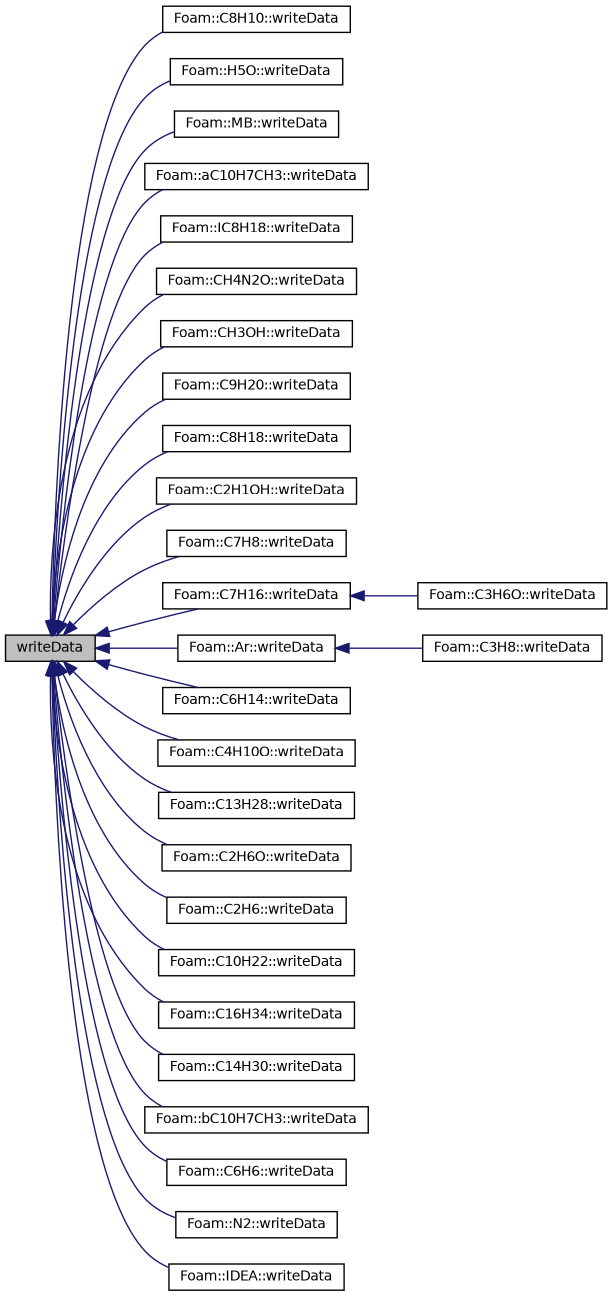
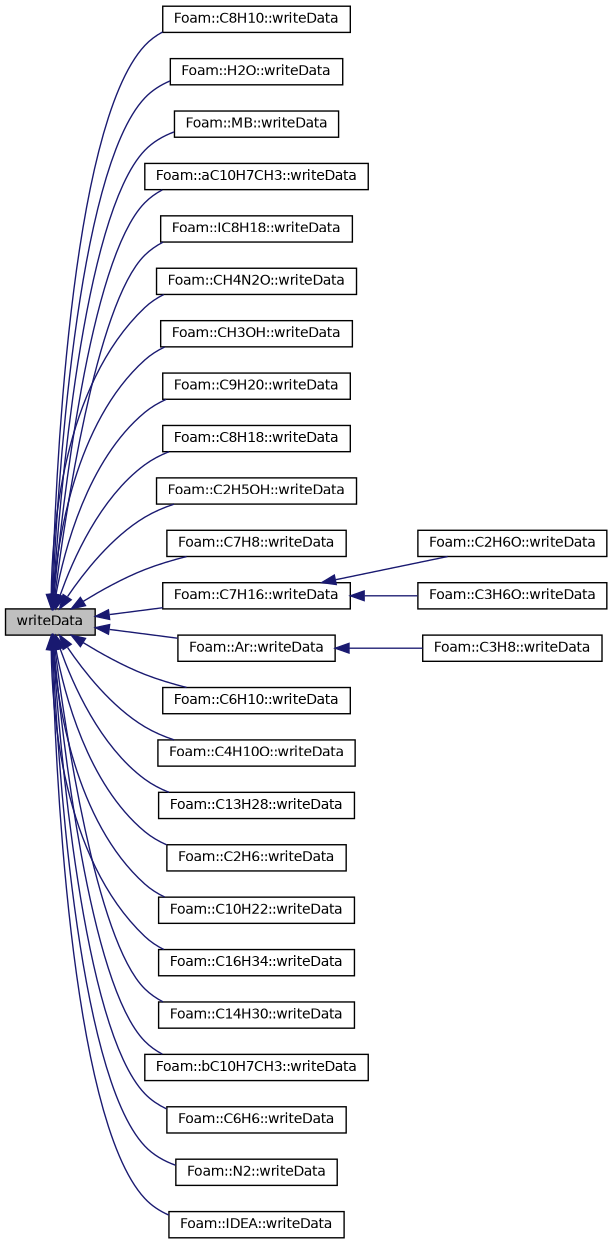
(257, 72) -> (257, 72)
(257, 491) -> (257, 491)
(257, 701) -> (257, 701)
(96, 772) -> (392, 568)
